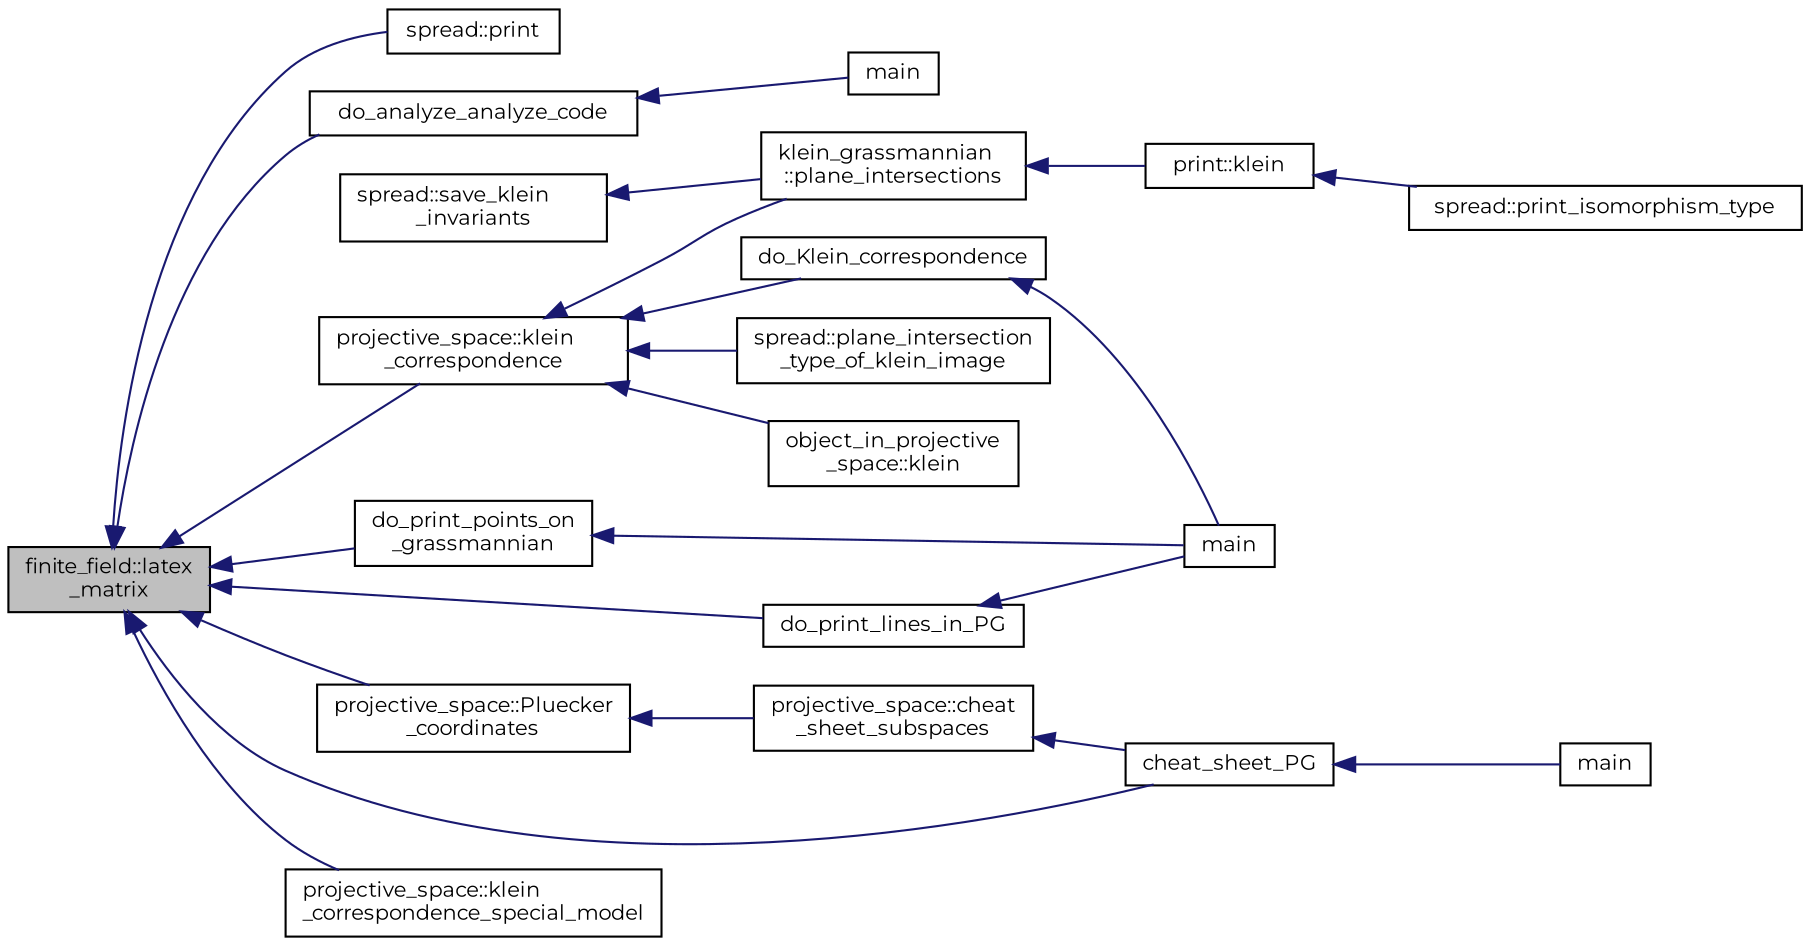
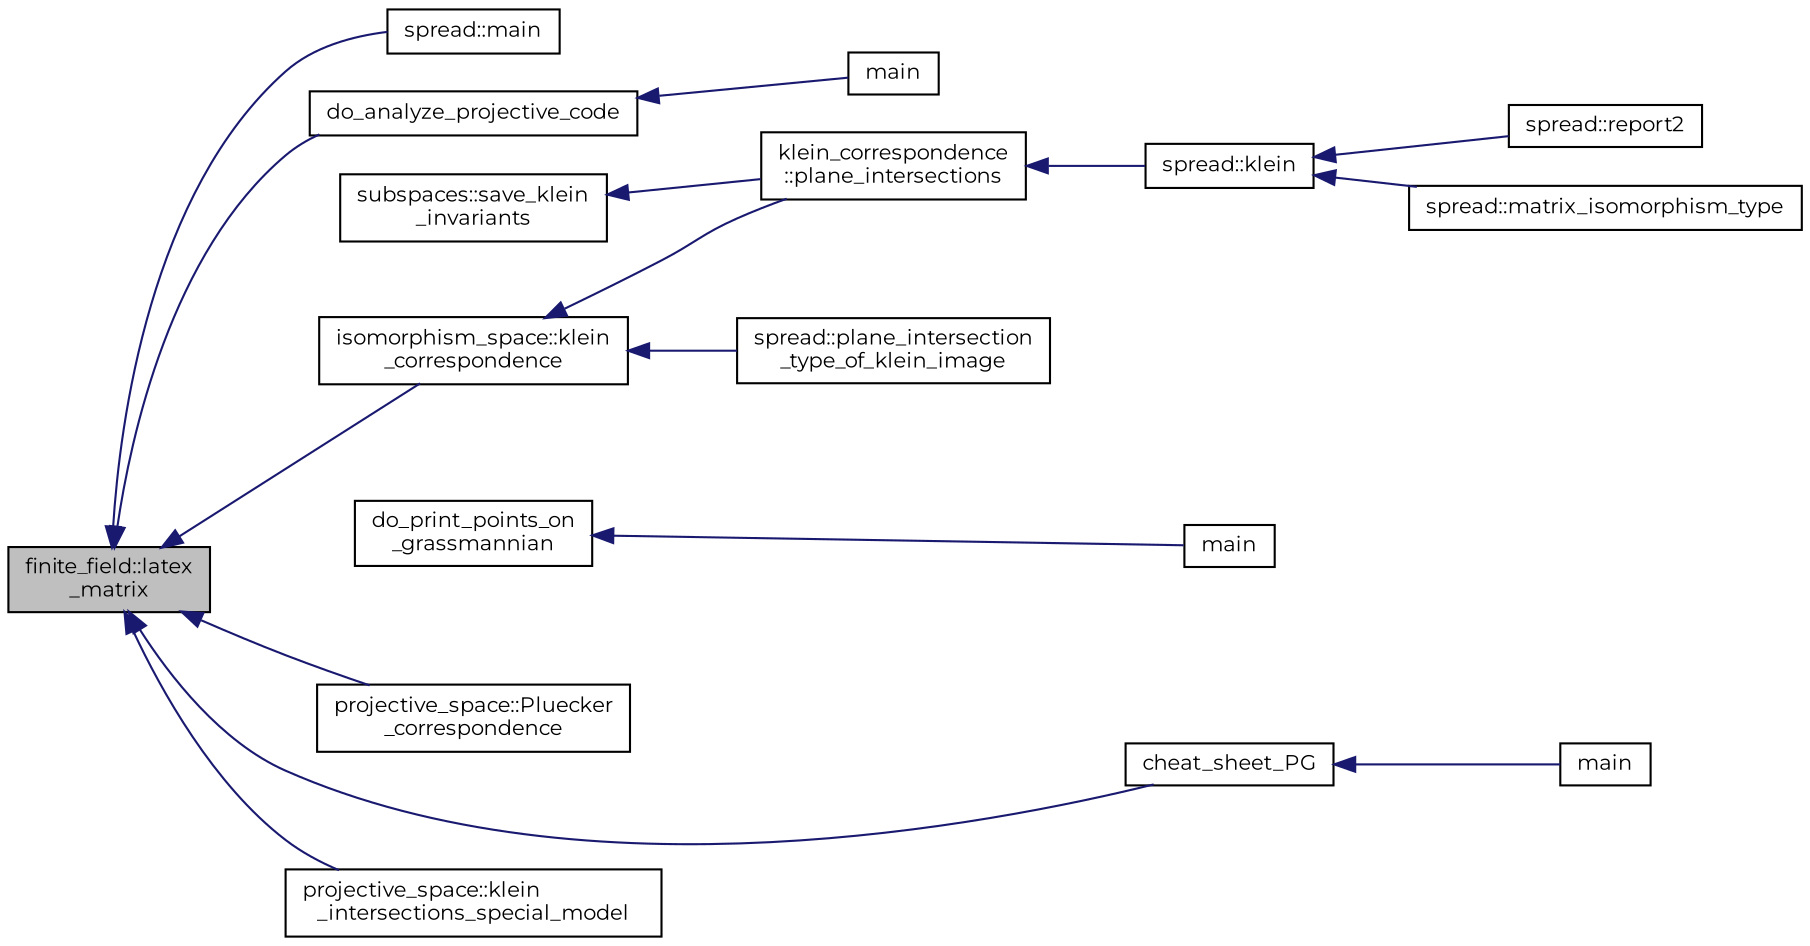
(474, 31) -> (474, 31)
(474, 113) -> (474, 113)
none -> (1605, 126)
(894, 166) -> (894, 166)
(1230, 166) -> (1230, 166)
(474, 208) -> (474, 208)
(1605, 208) -> (1605, 208)
(894, 258) -> none
(474, 351) -> (474, 351)
(894, 454) -> none
(293, 556) -> none
(894, 626) -> none
(474, 718) -> (474, 718)
(894, 718) -> none
(474, 903) -> (474, 903)
